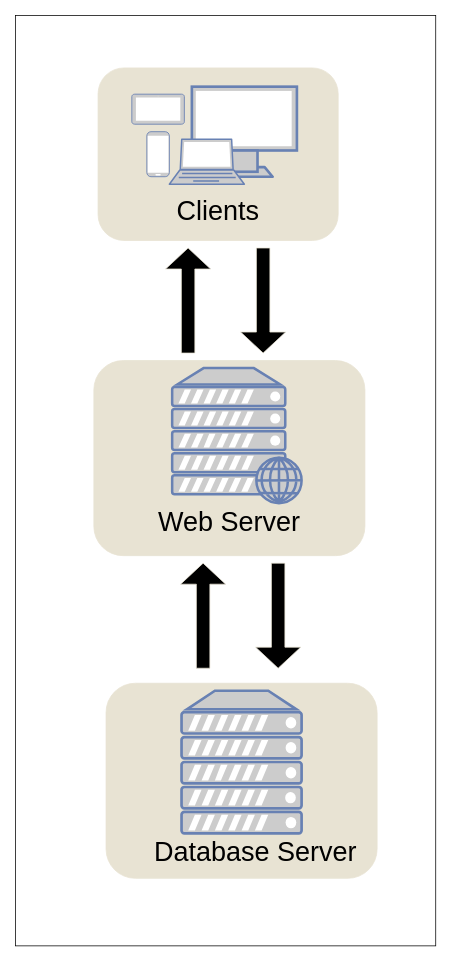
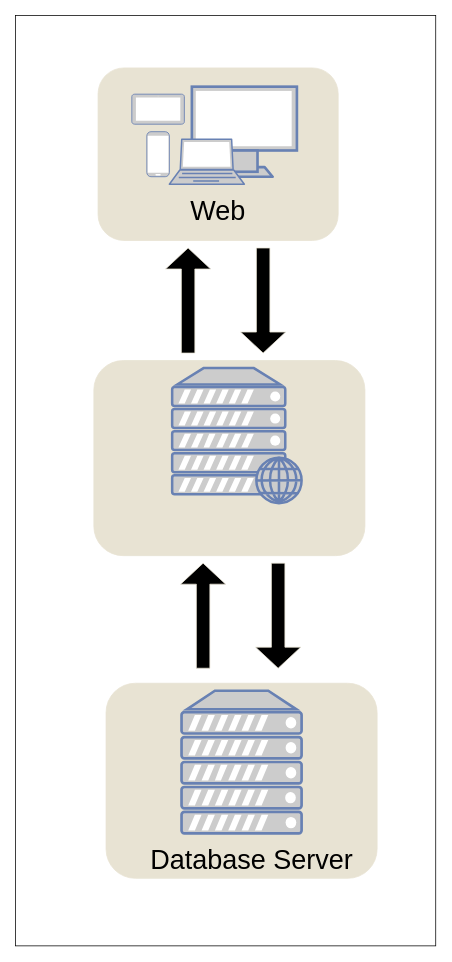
(218, 210) -> (218, 210)
(229, 522) -> none
(255, 852) -> (252, 859)
